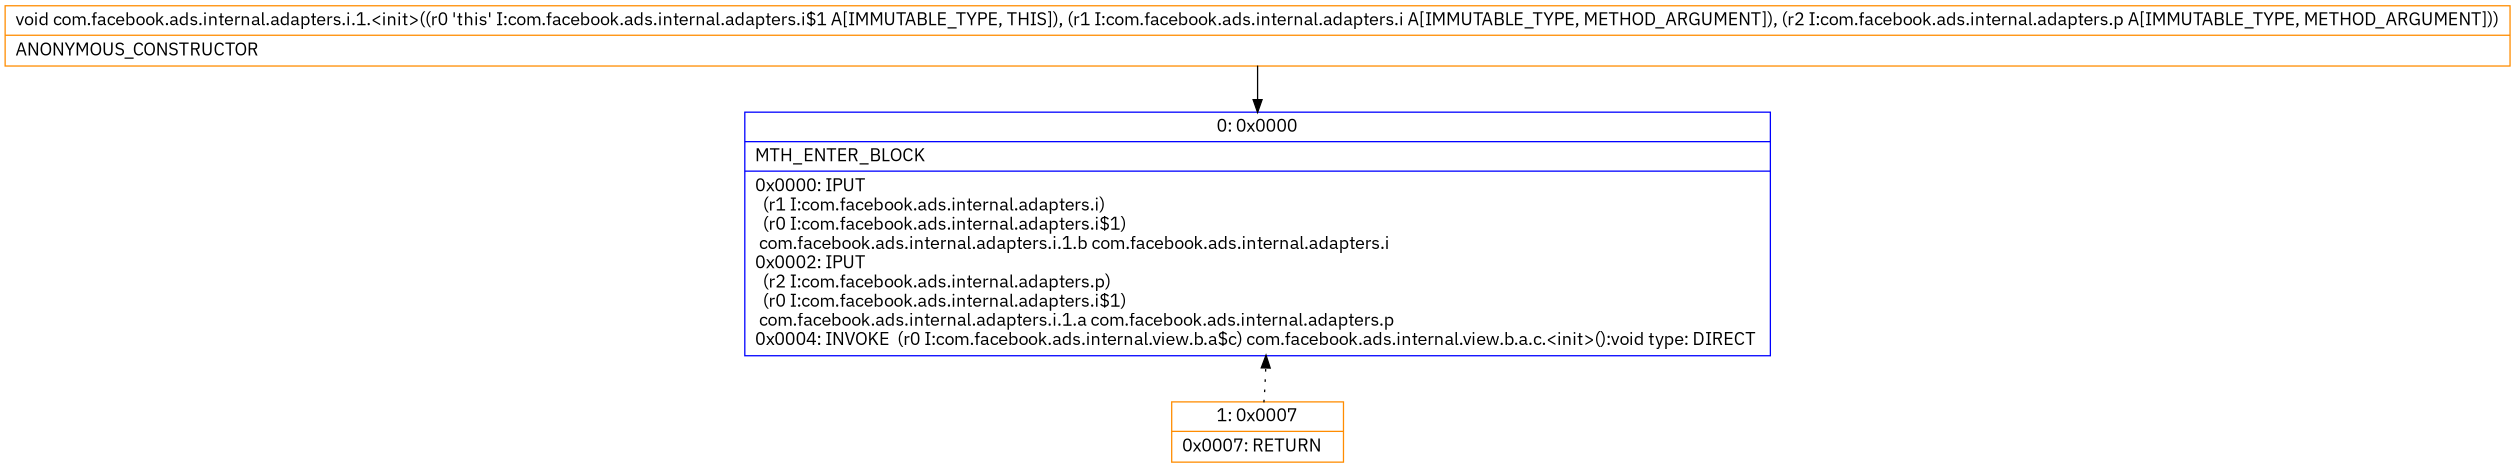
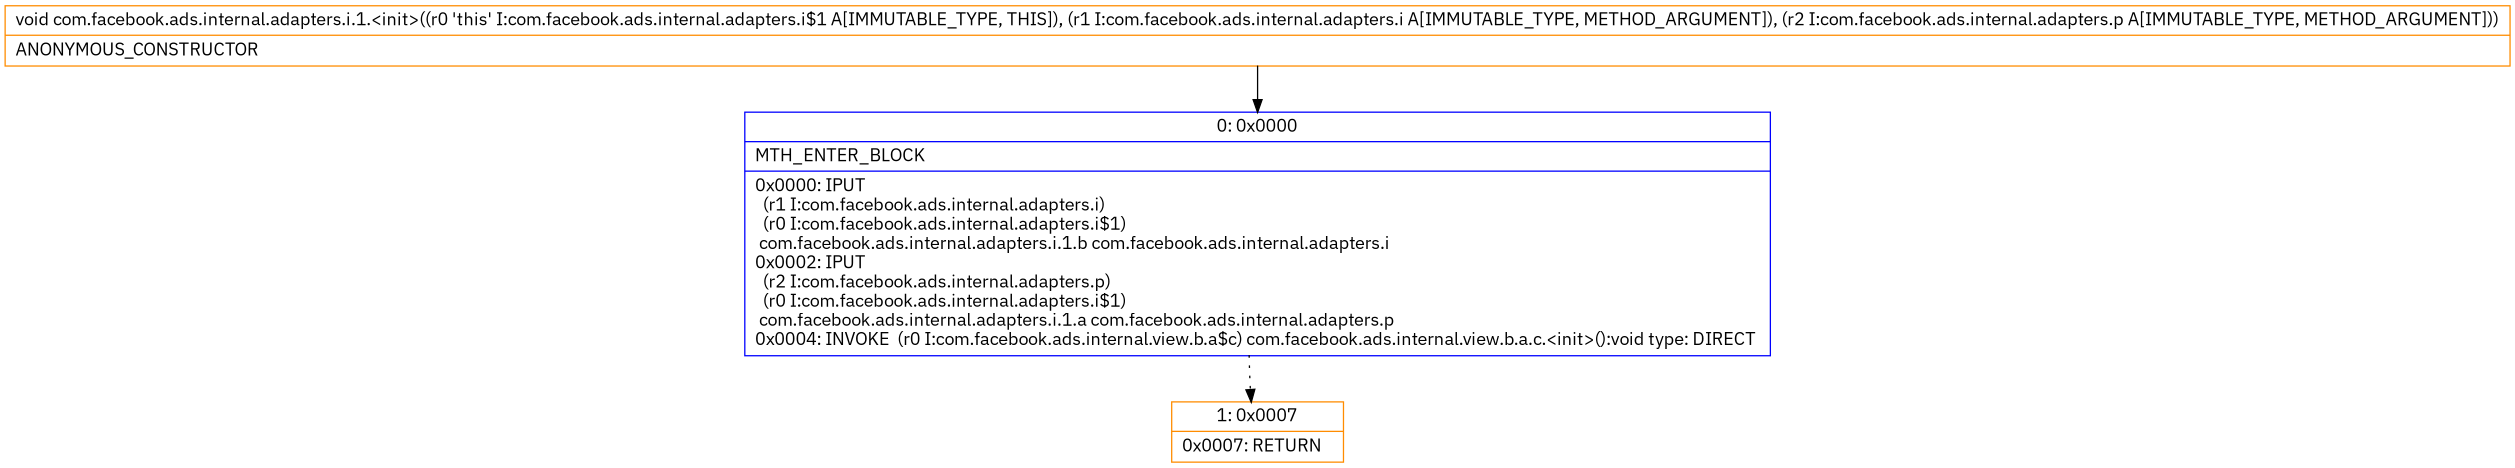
(1265, 385) -> (1250, 372)
